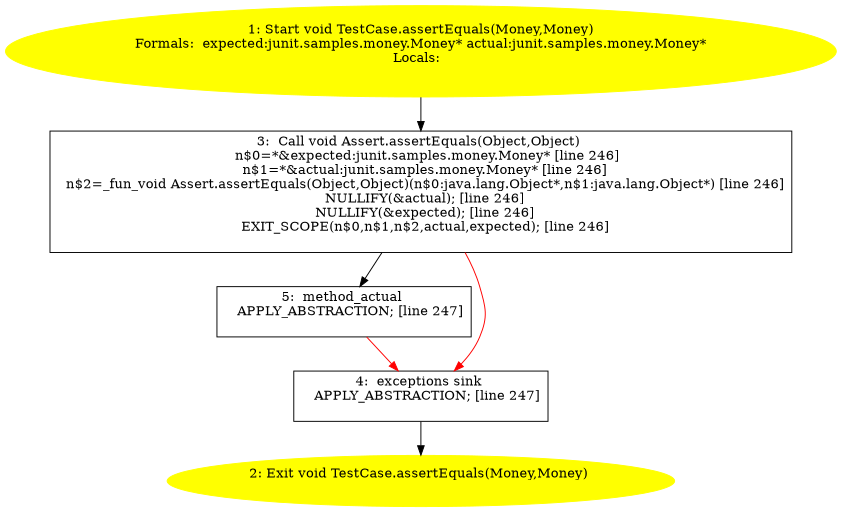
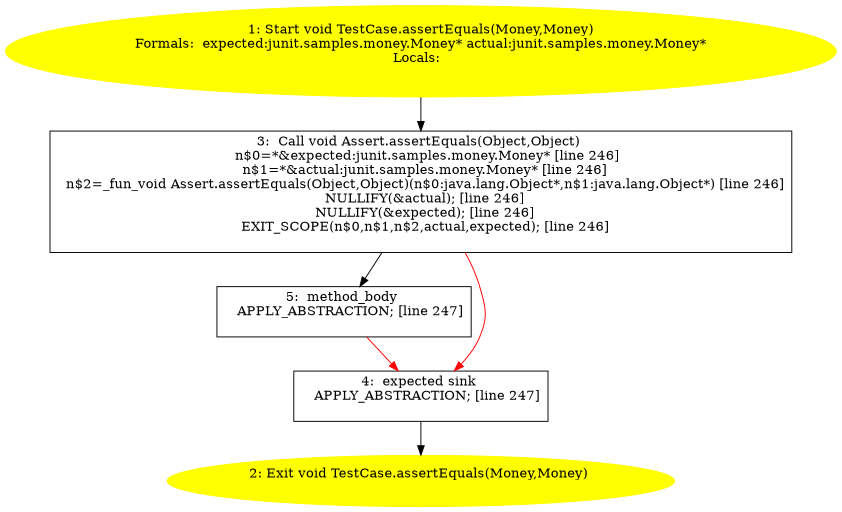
(344, 312) -> (344, 312)
(421, 396) -> (421, 396)
